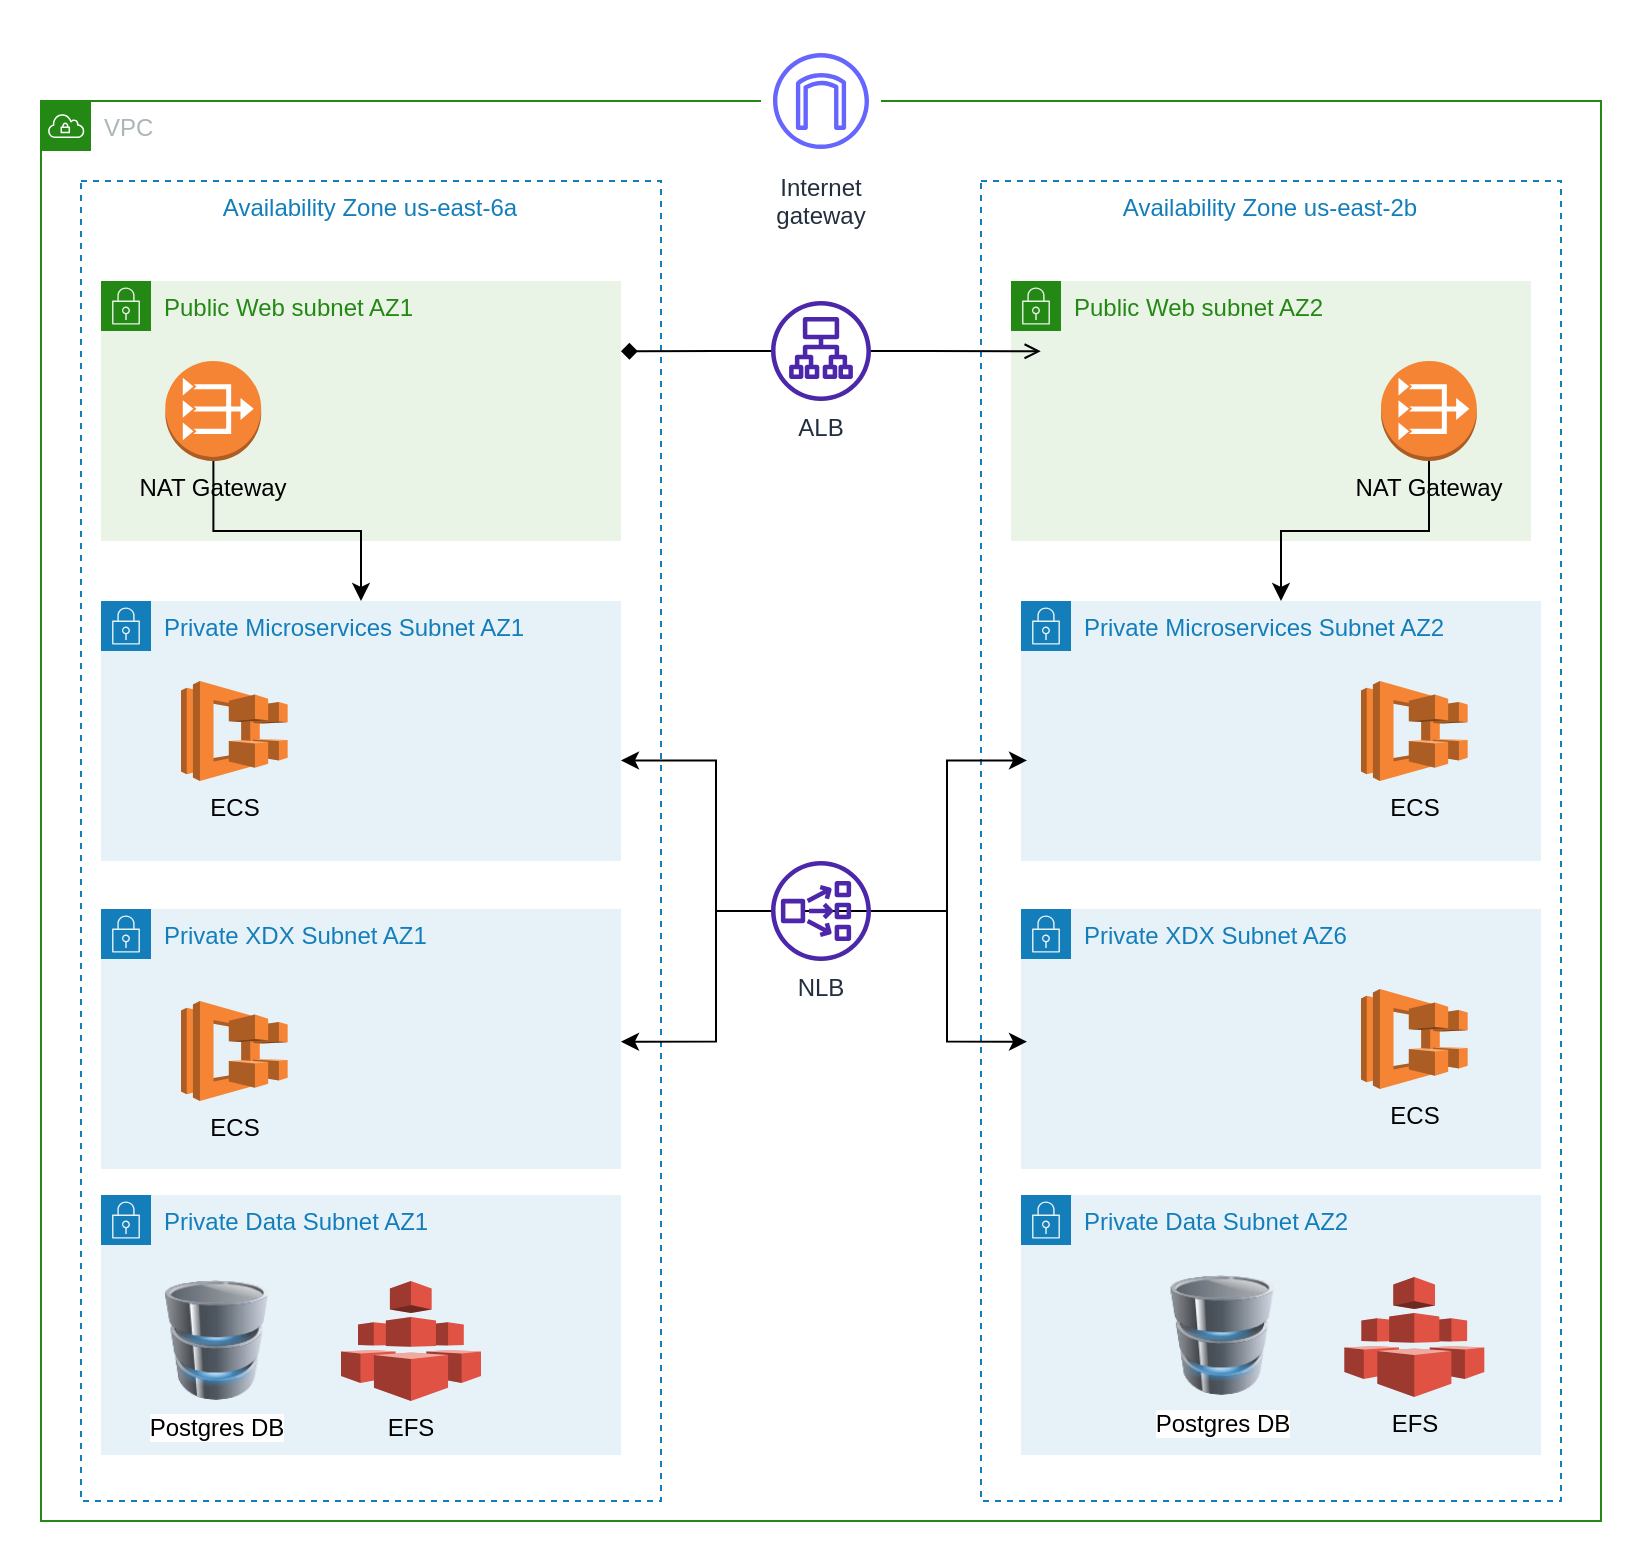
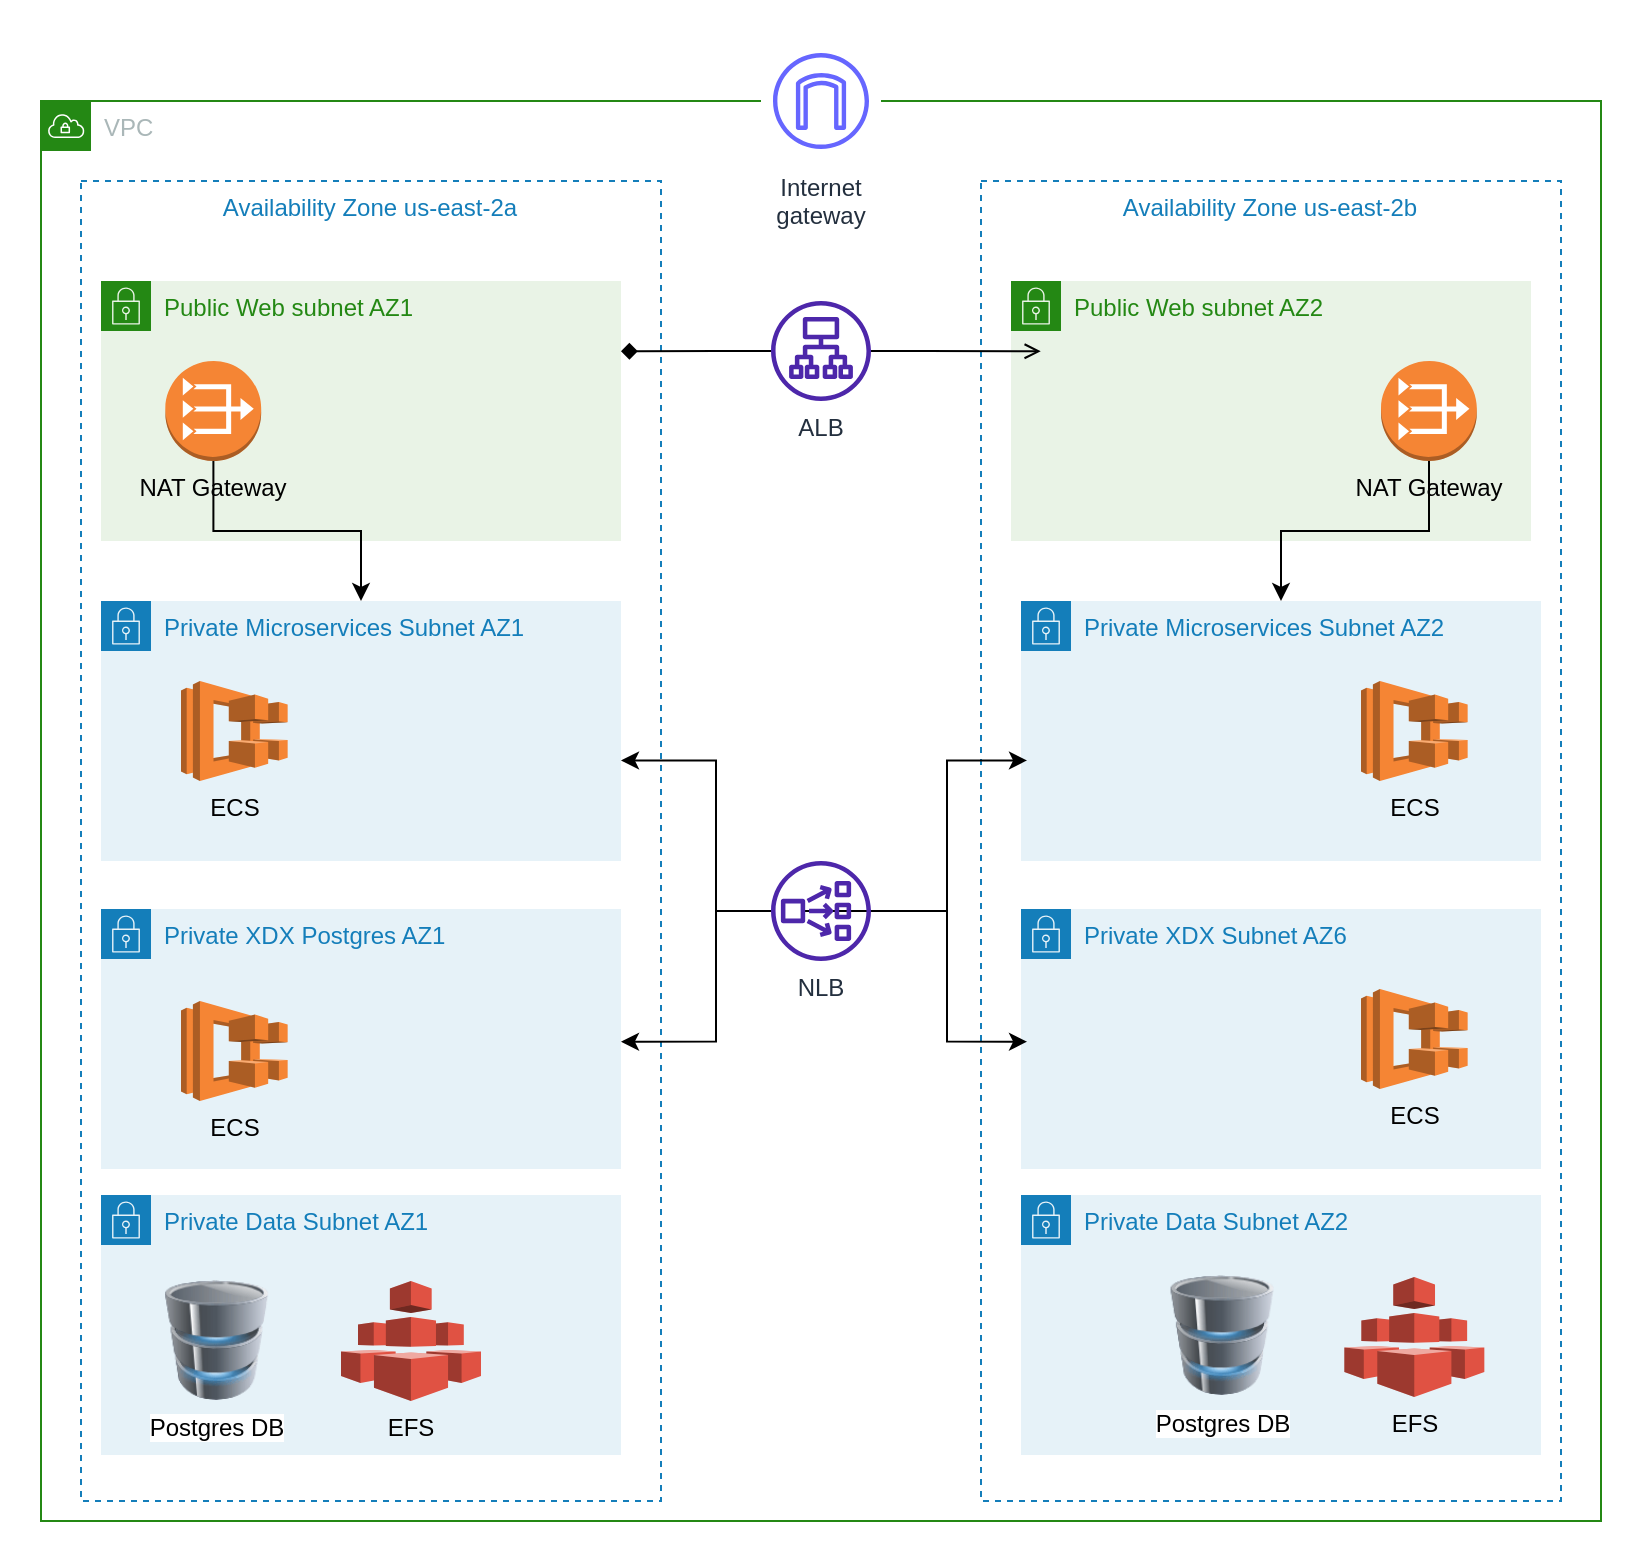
(370, 208) -> (370, 208)
(300, 937) -> (314, 937)
